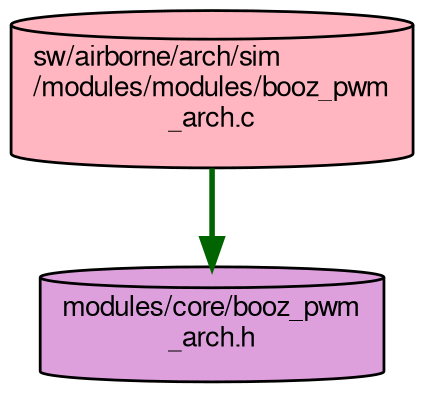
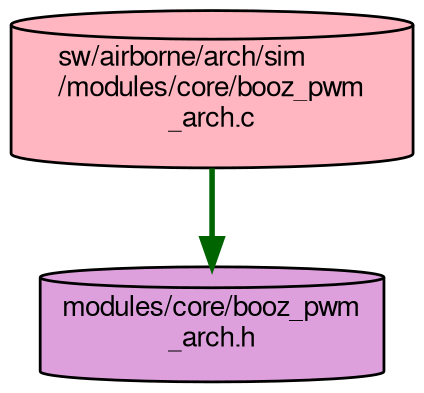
(212, 89) -> (212, 89)
